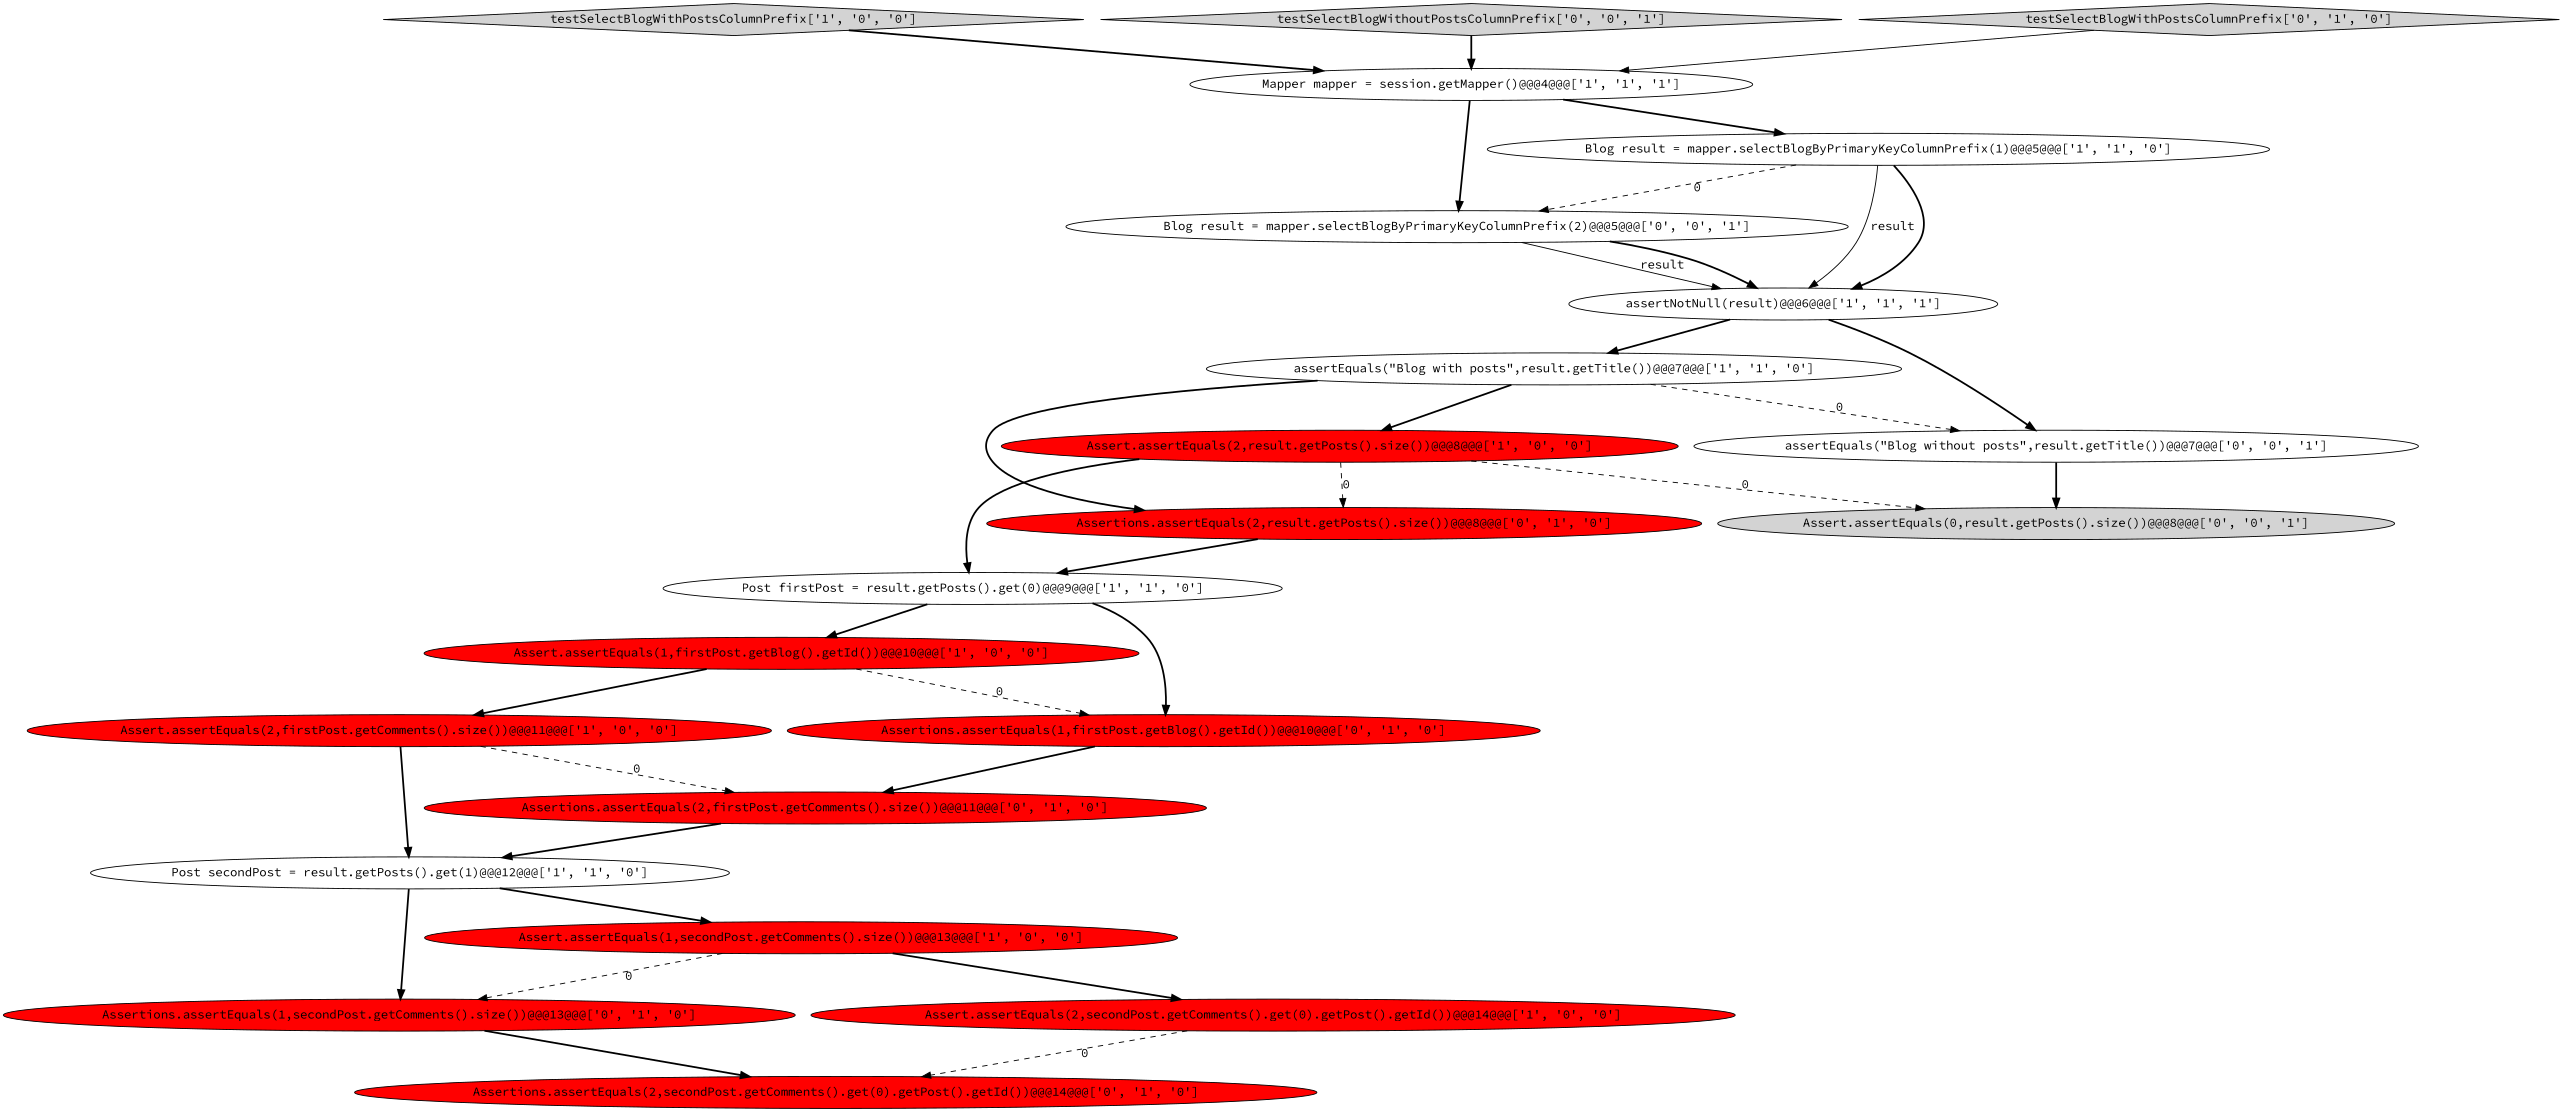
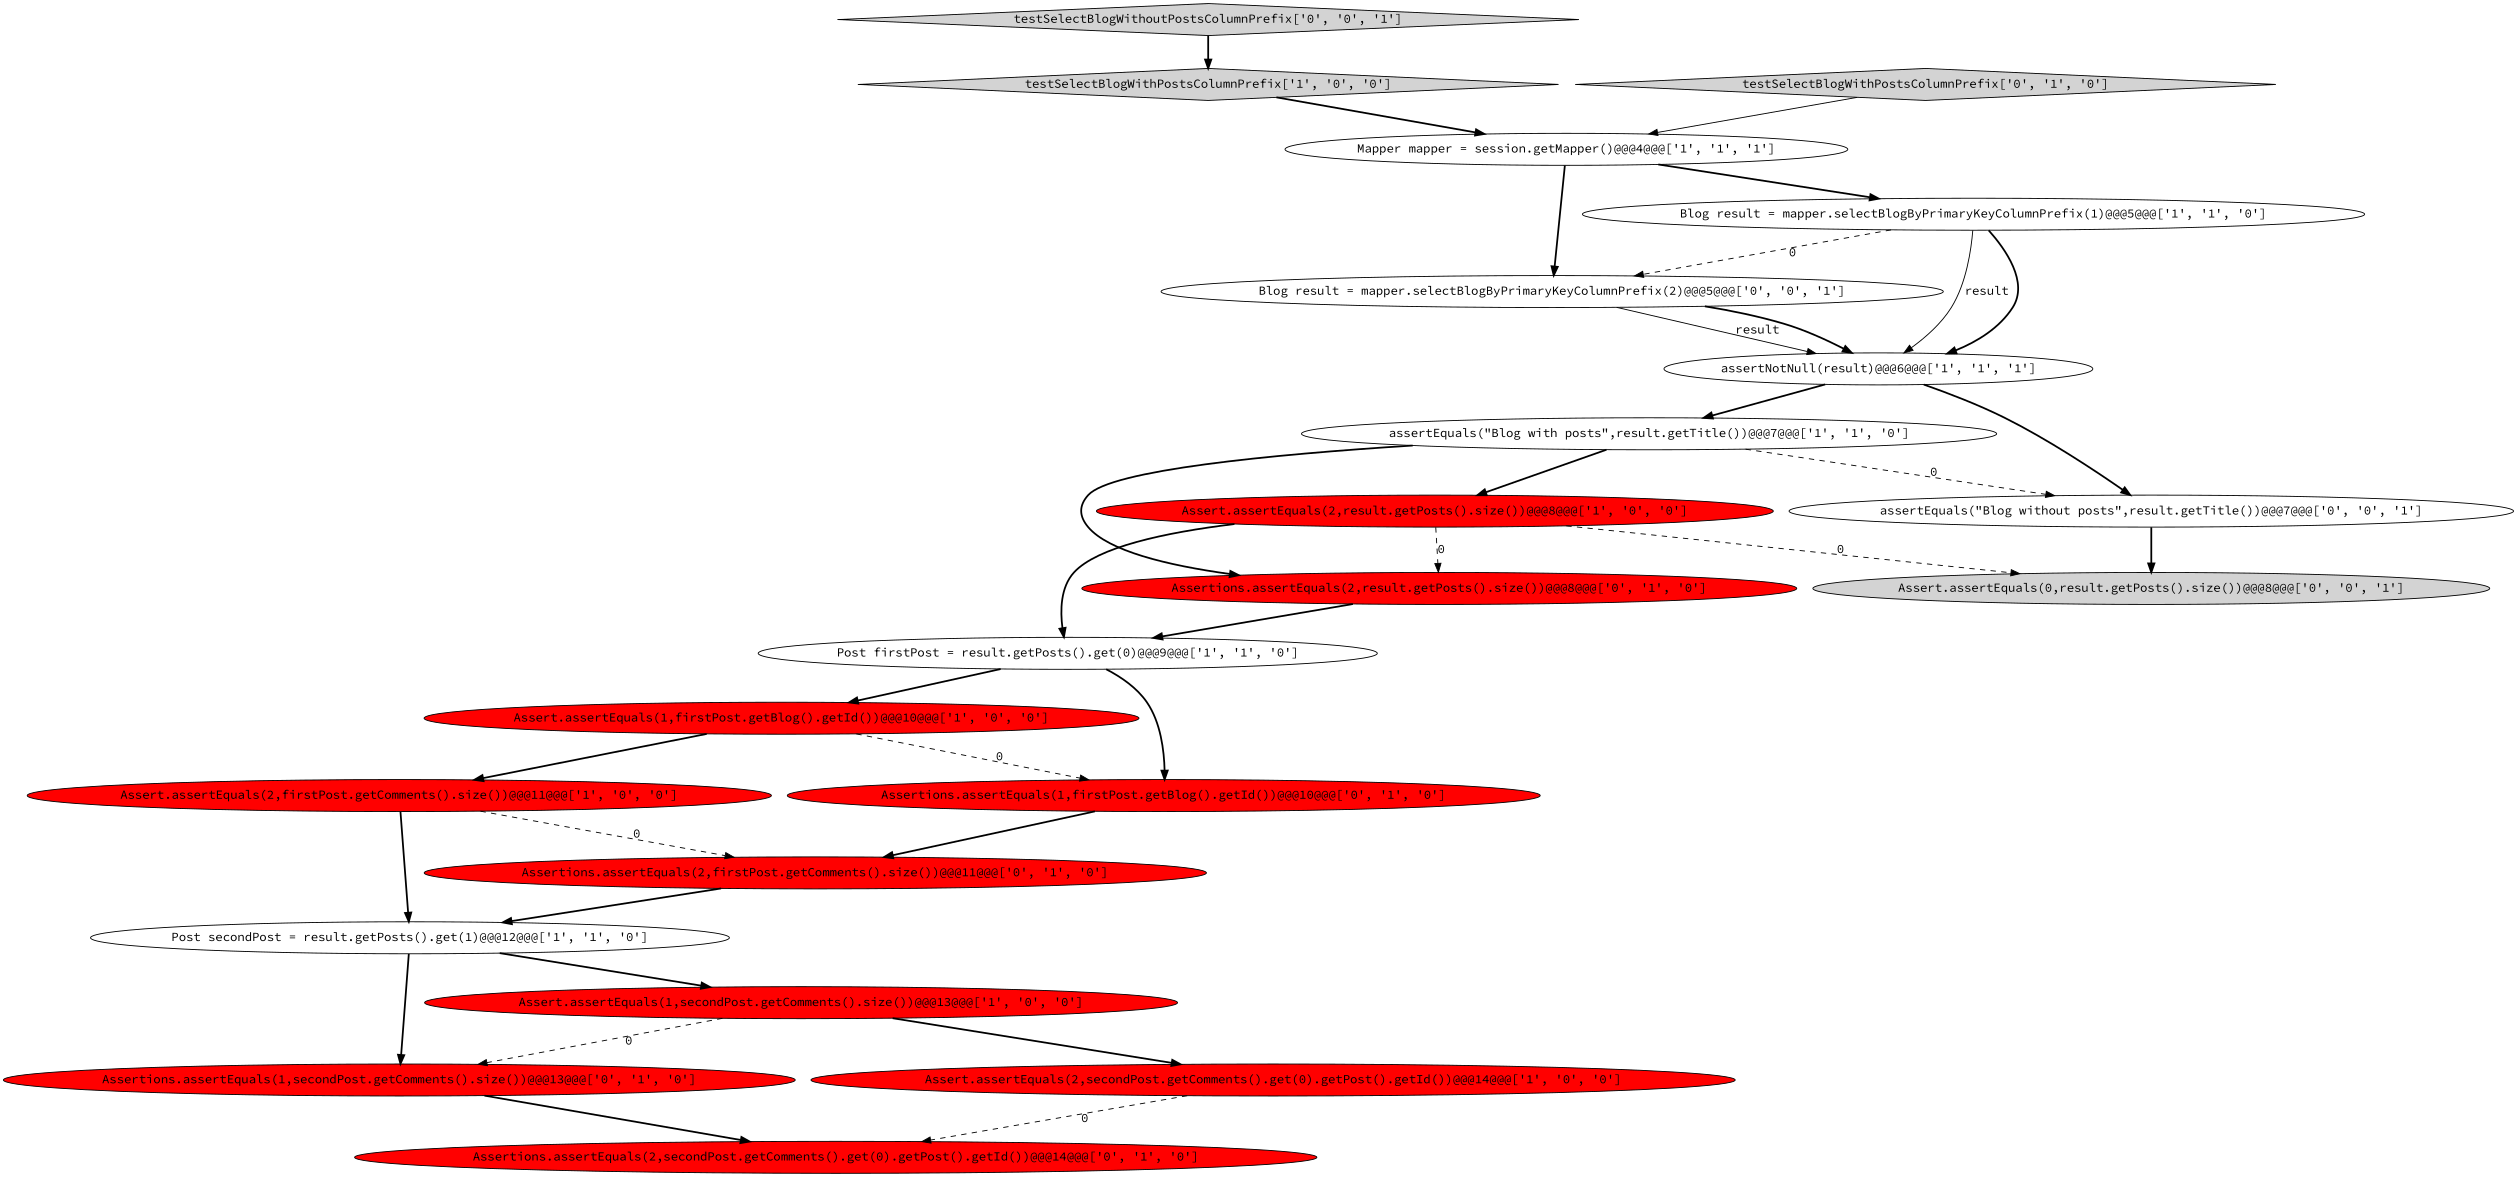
(1471, 48) -> (1208, 48)
